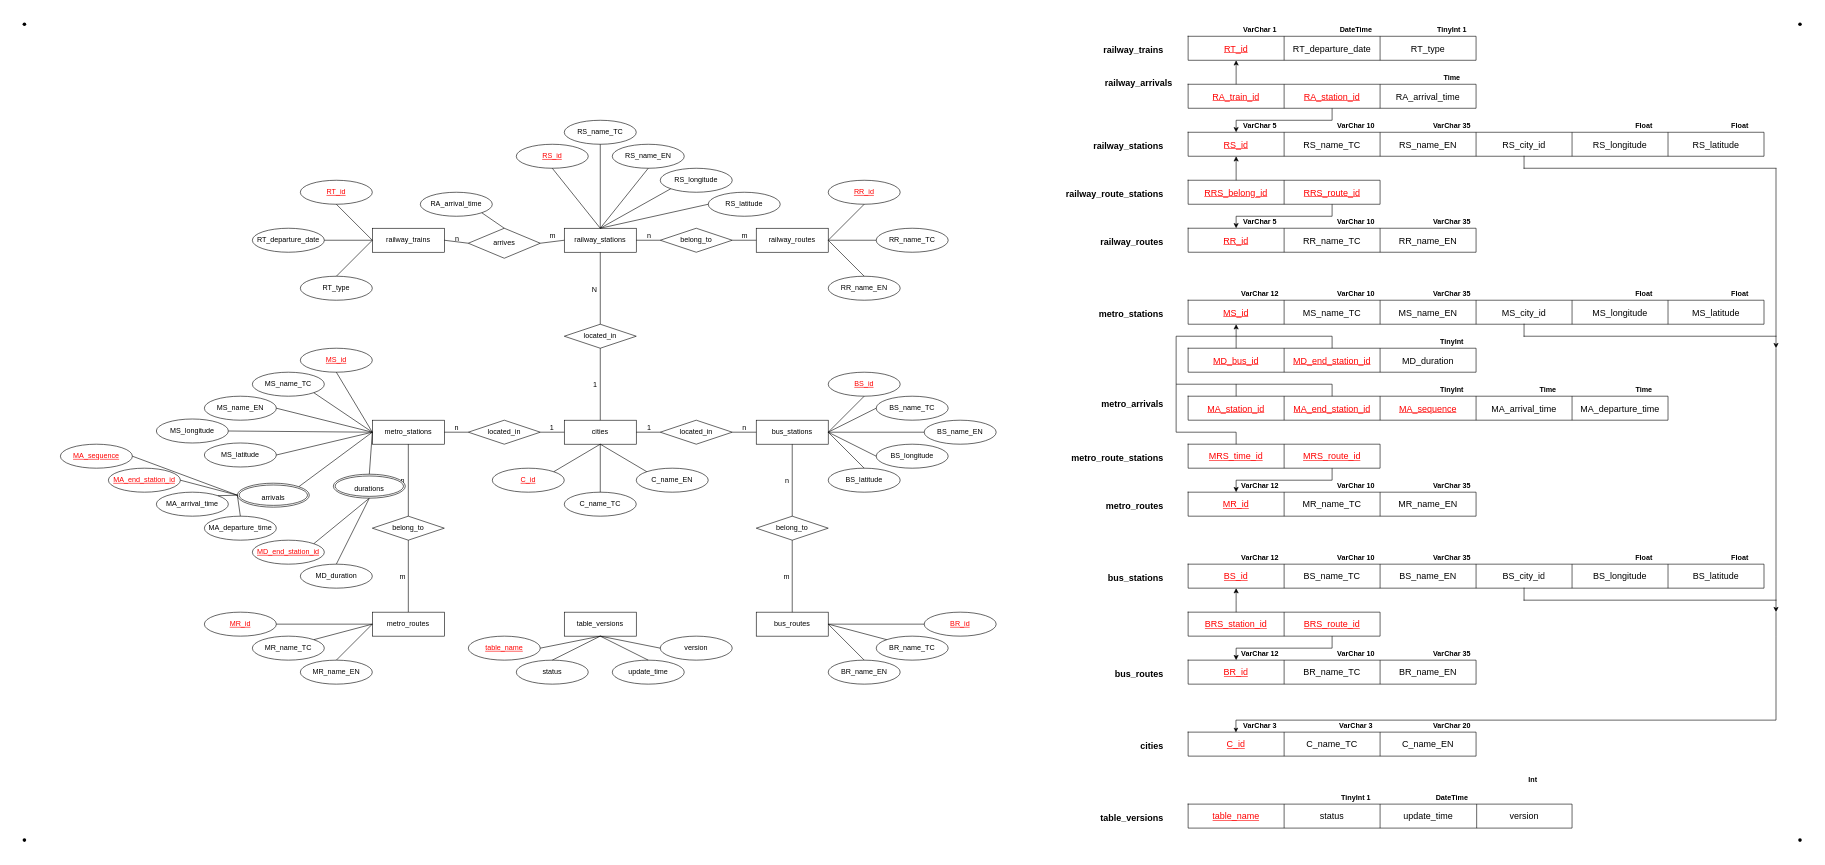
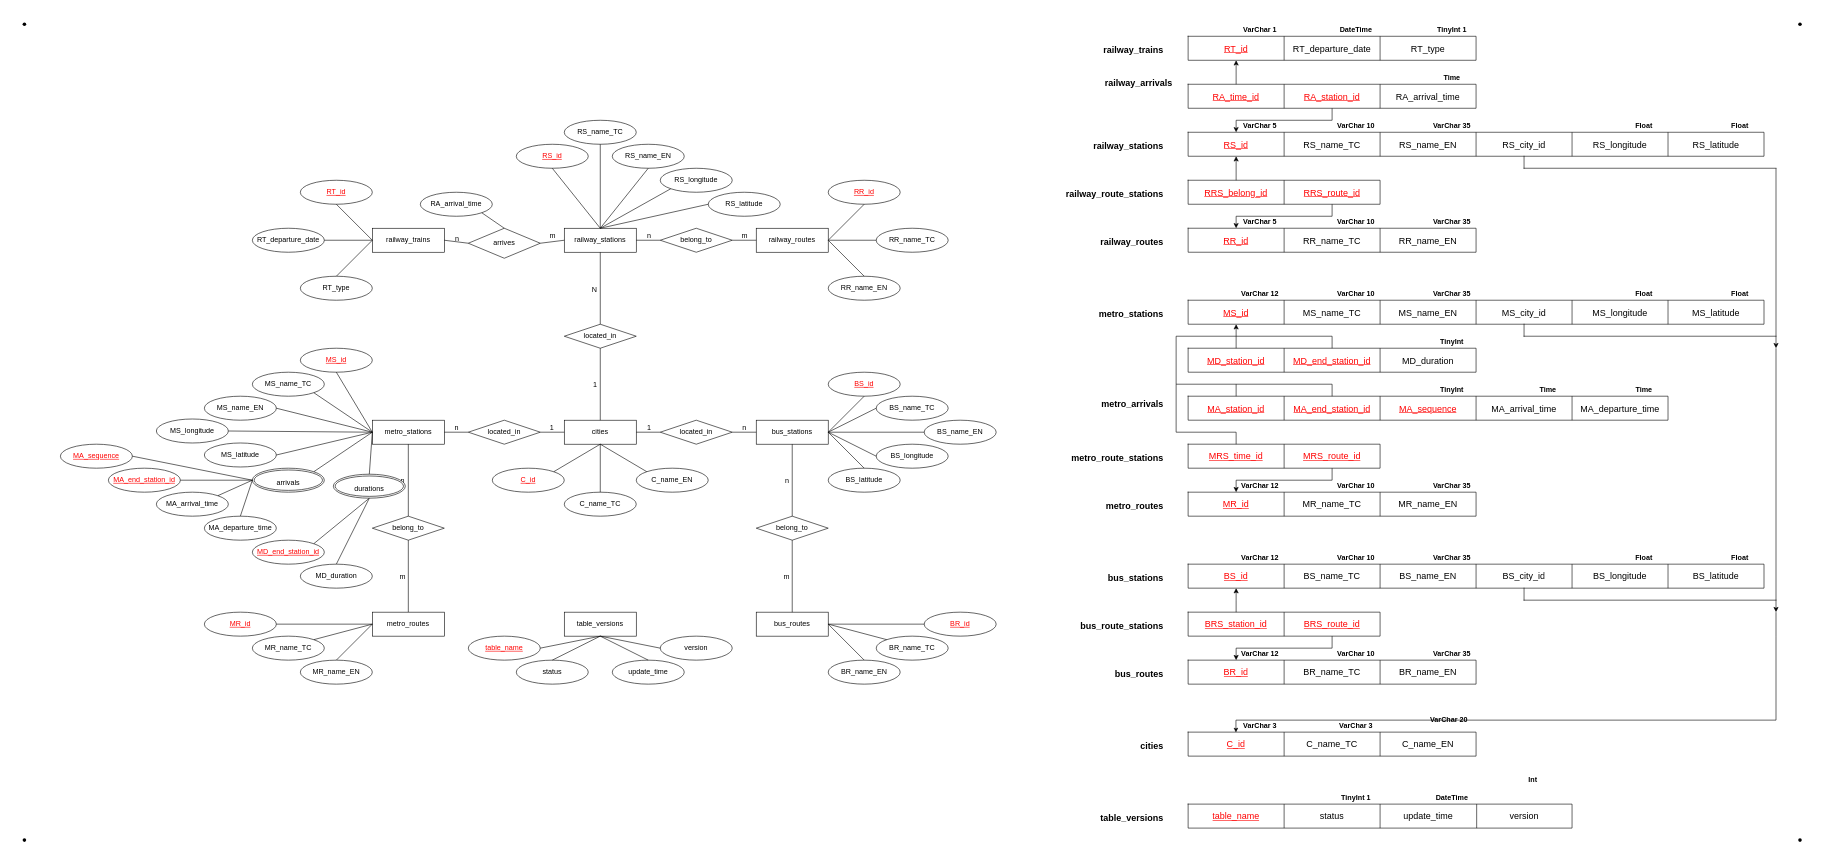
(1236, 96) -> (1236, 96)
(1236, 360) -> (1236, 360)
(273, 495) -> (288, 480)
none -> (1116, 624)
(1452, 726) -> (1449, 720)
